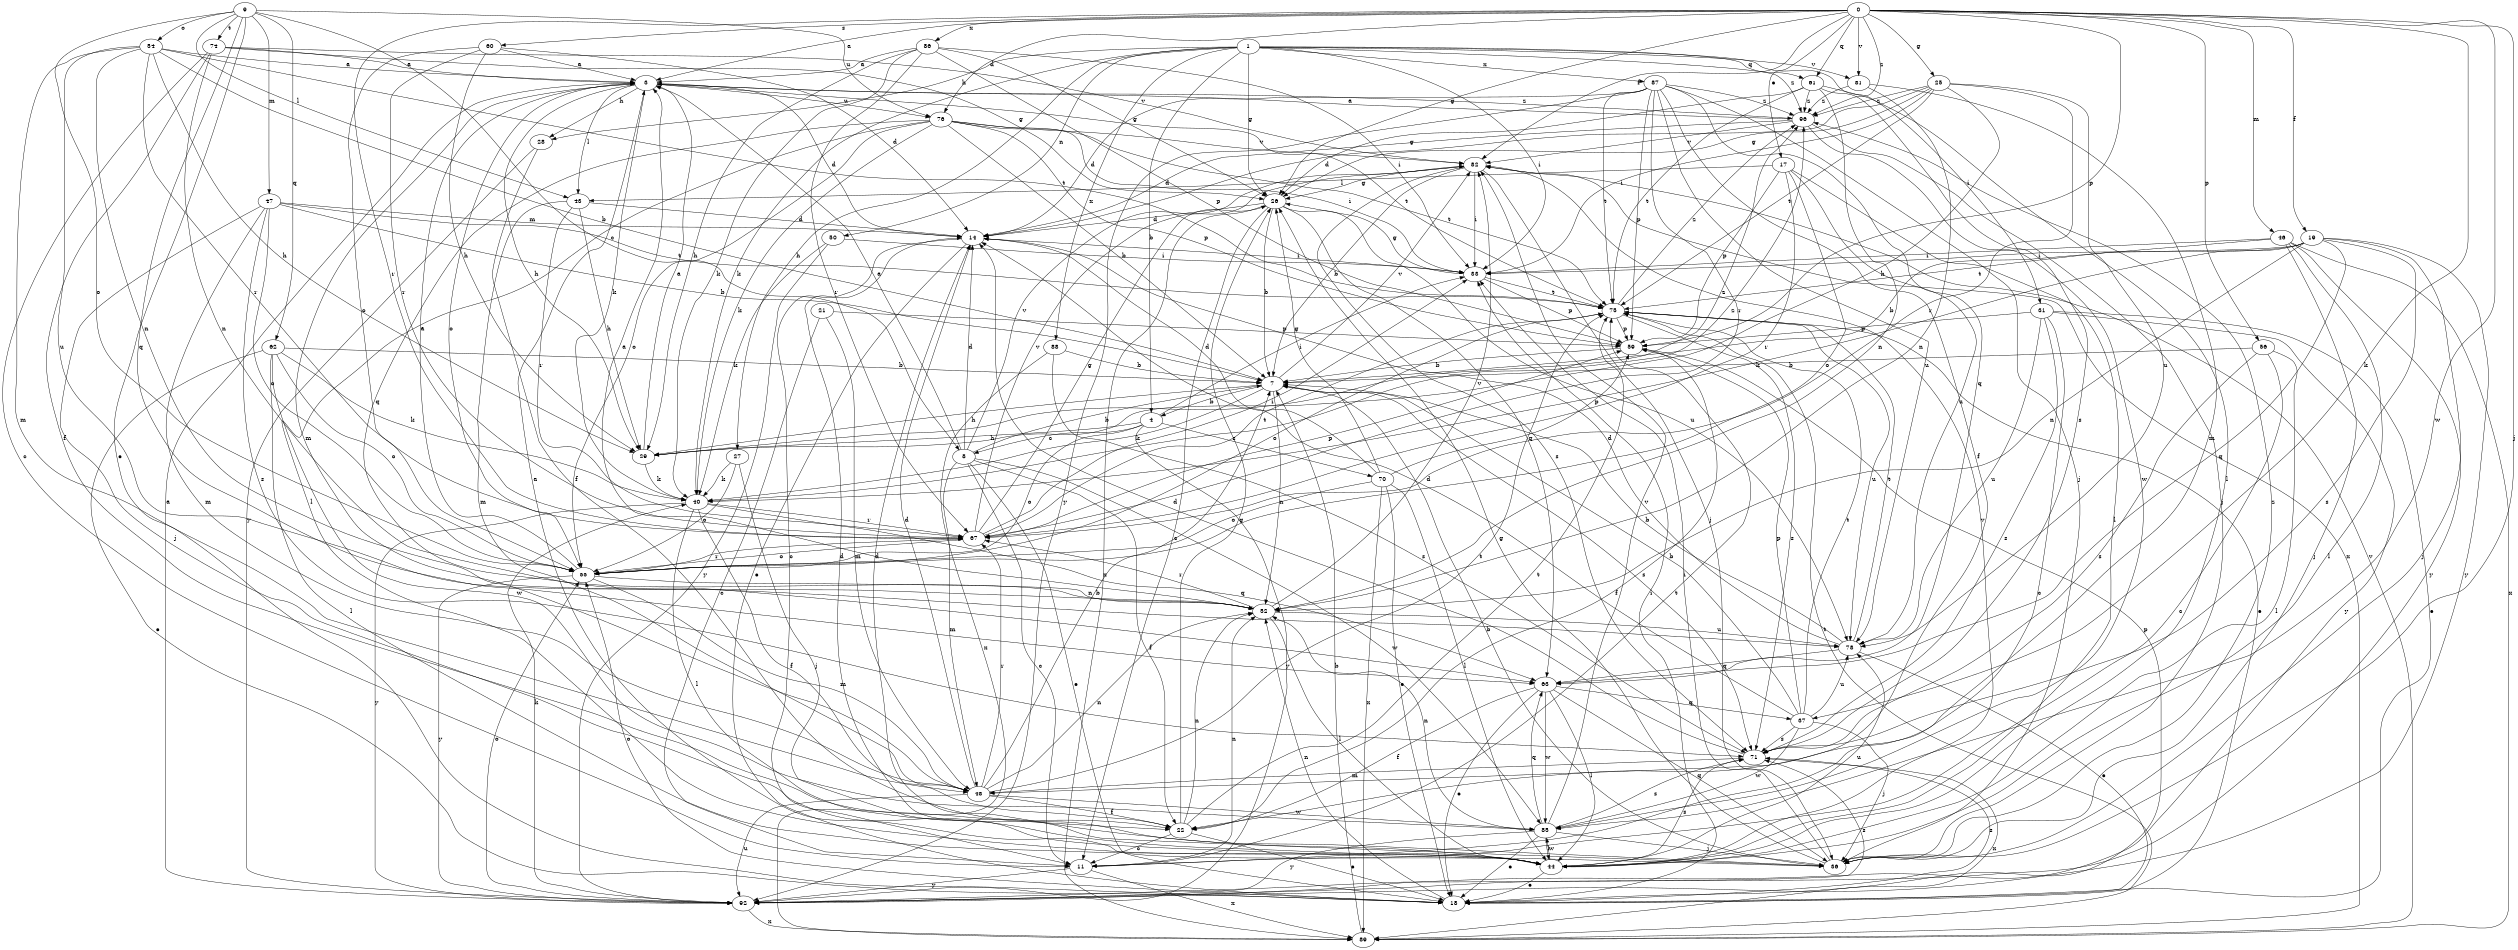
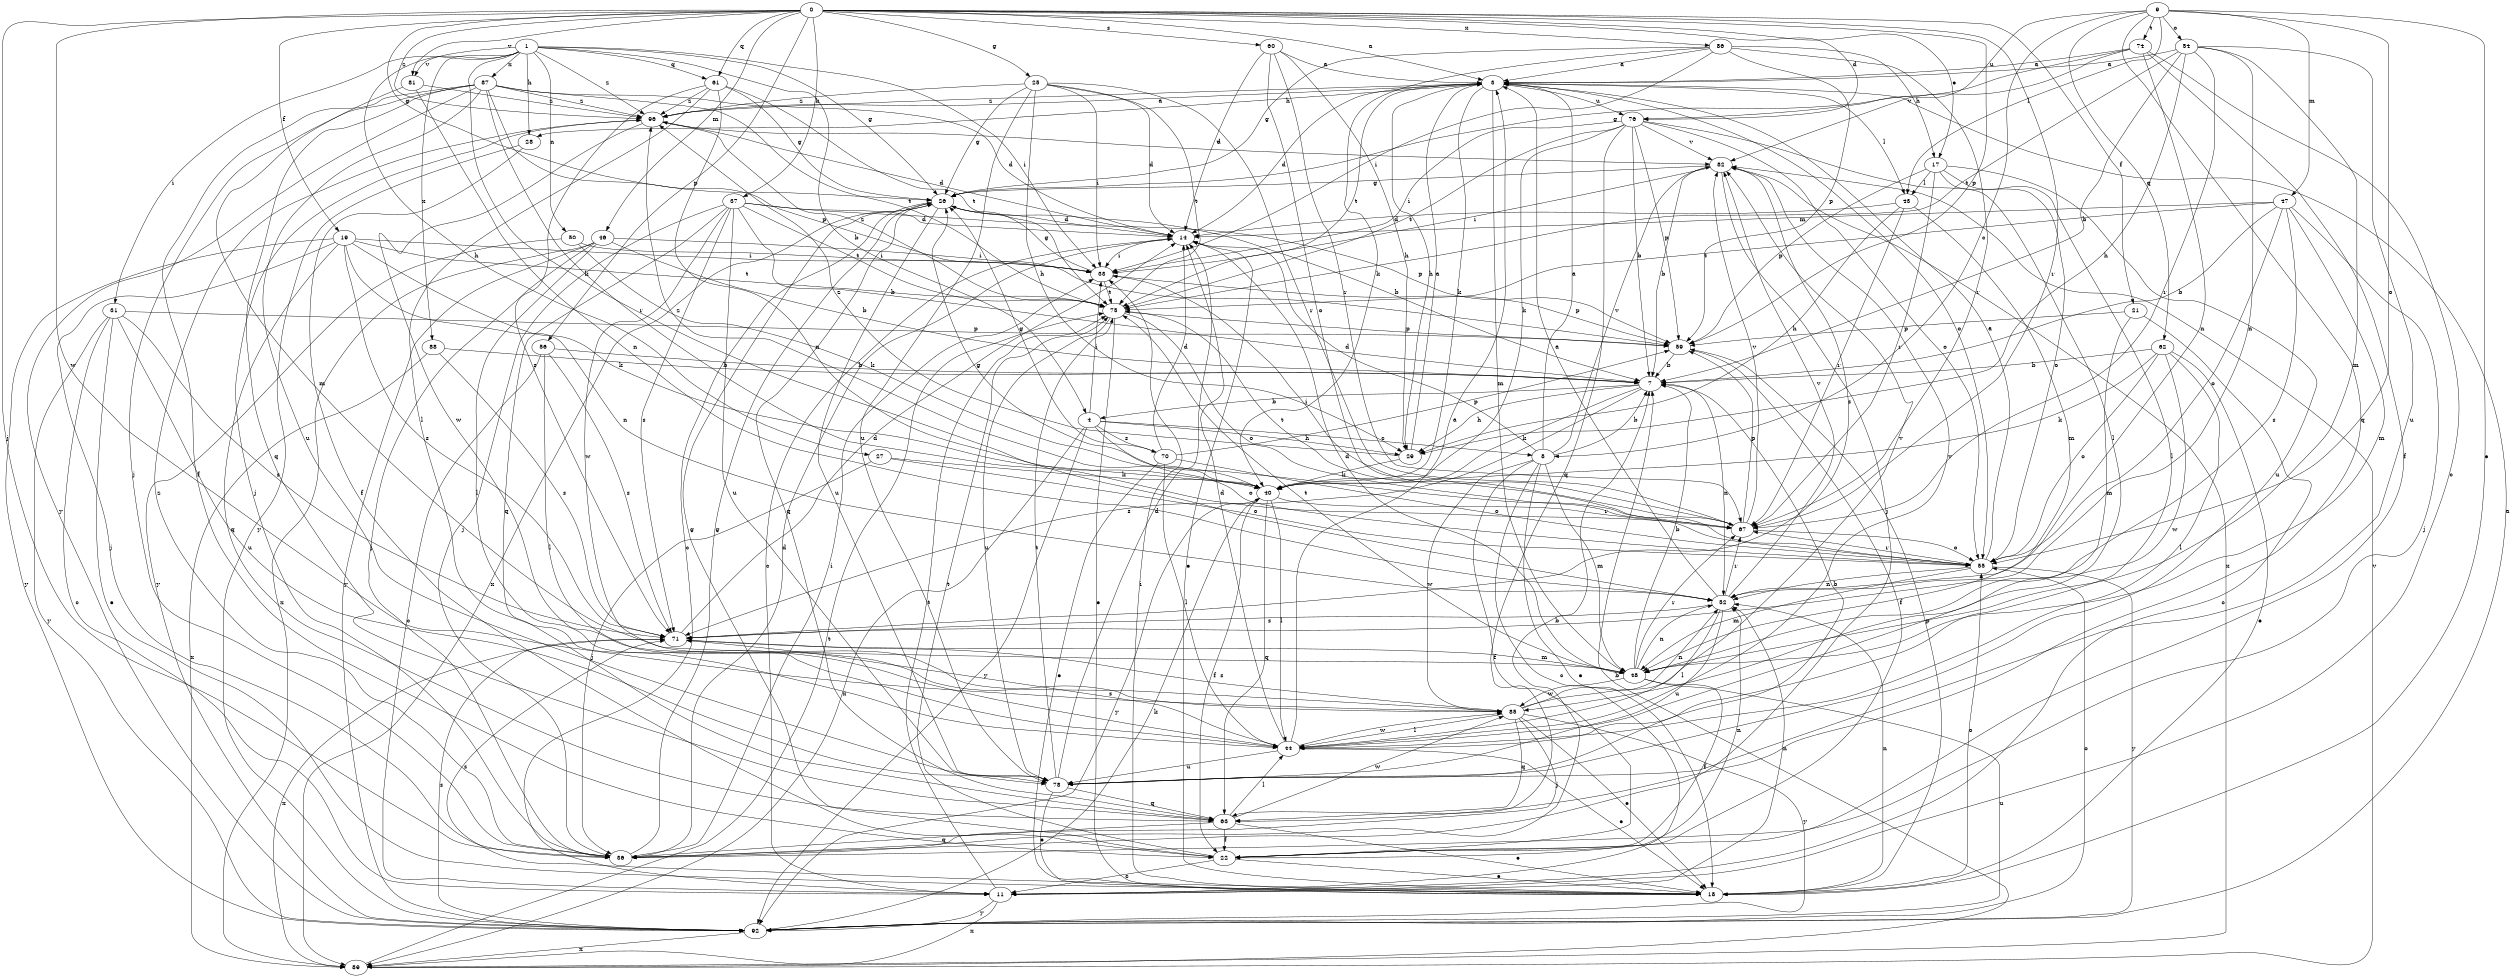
(1666, 73) -> (1683, 17)
(713, 195) -> (1861, 55)
(1387, 280) -> none
(1794, 480) -> (1202, 619)
(1672, 702) -> (606, 671)
(1366, 707) -> (797, 779)
